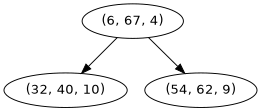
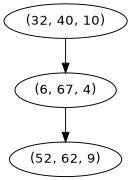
(103, 52) -> (66, 51)
(201, 90) -> (66, 159)
